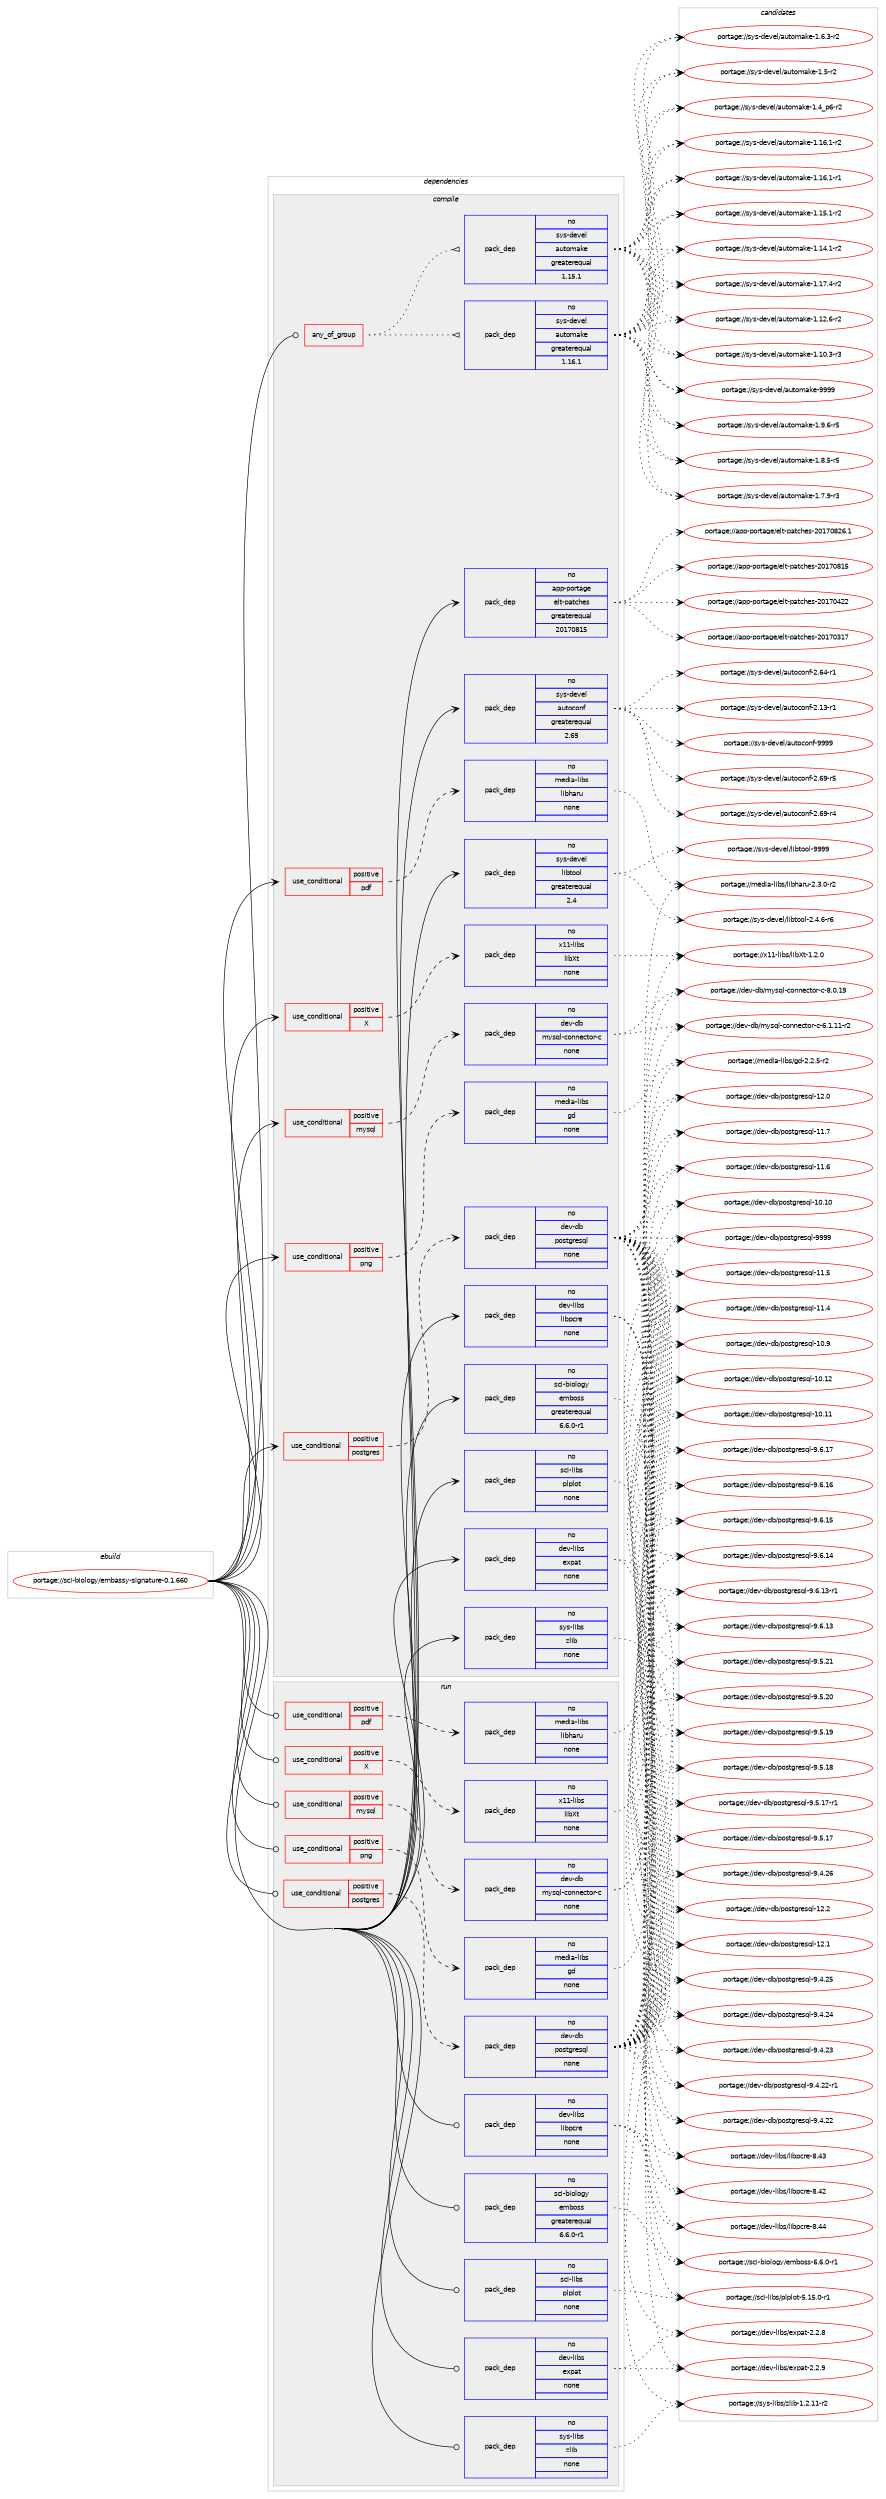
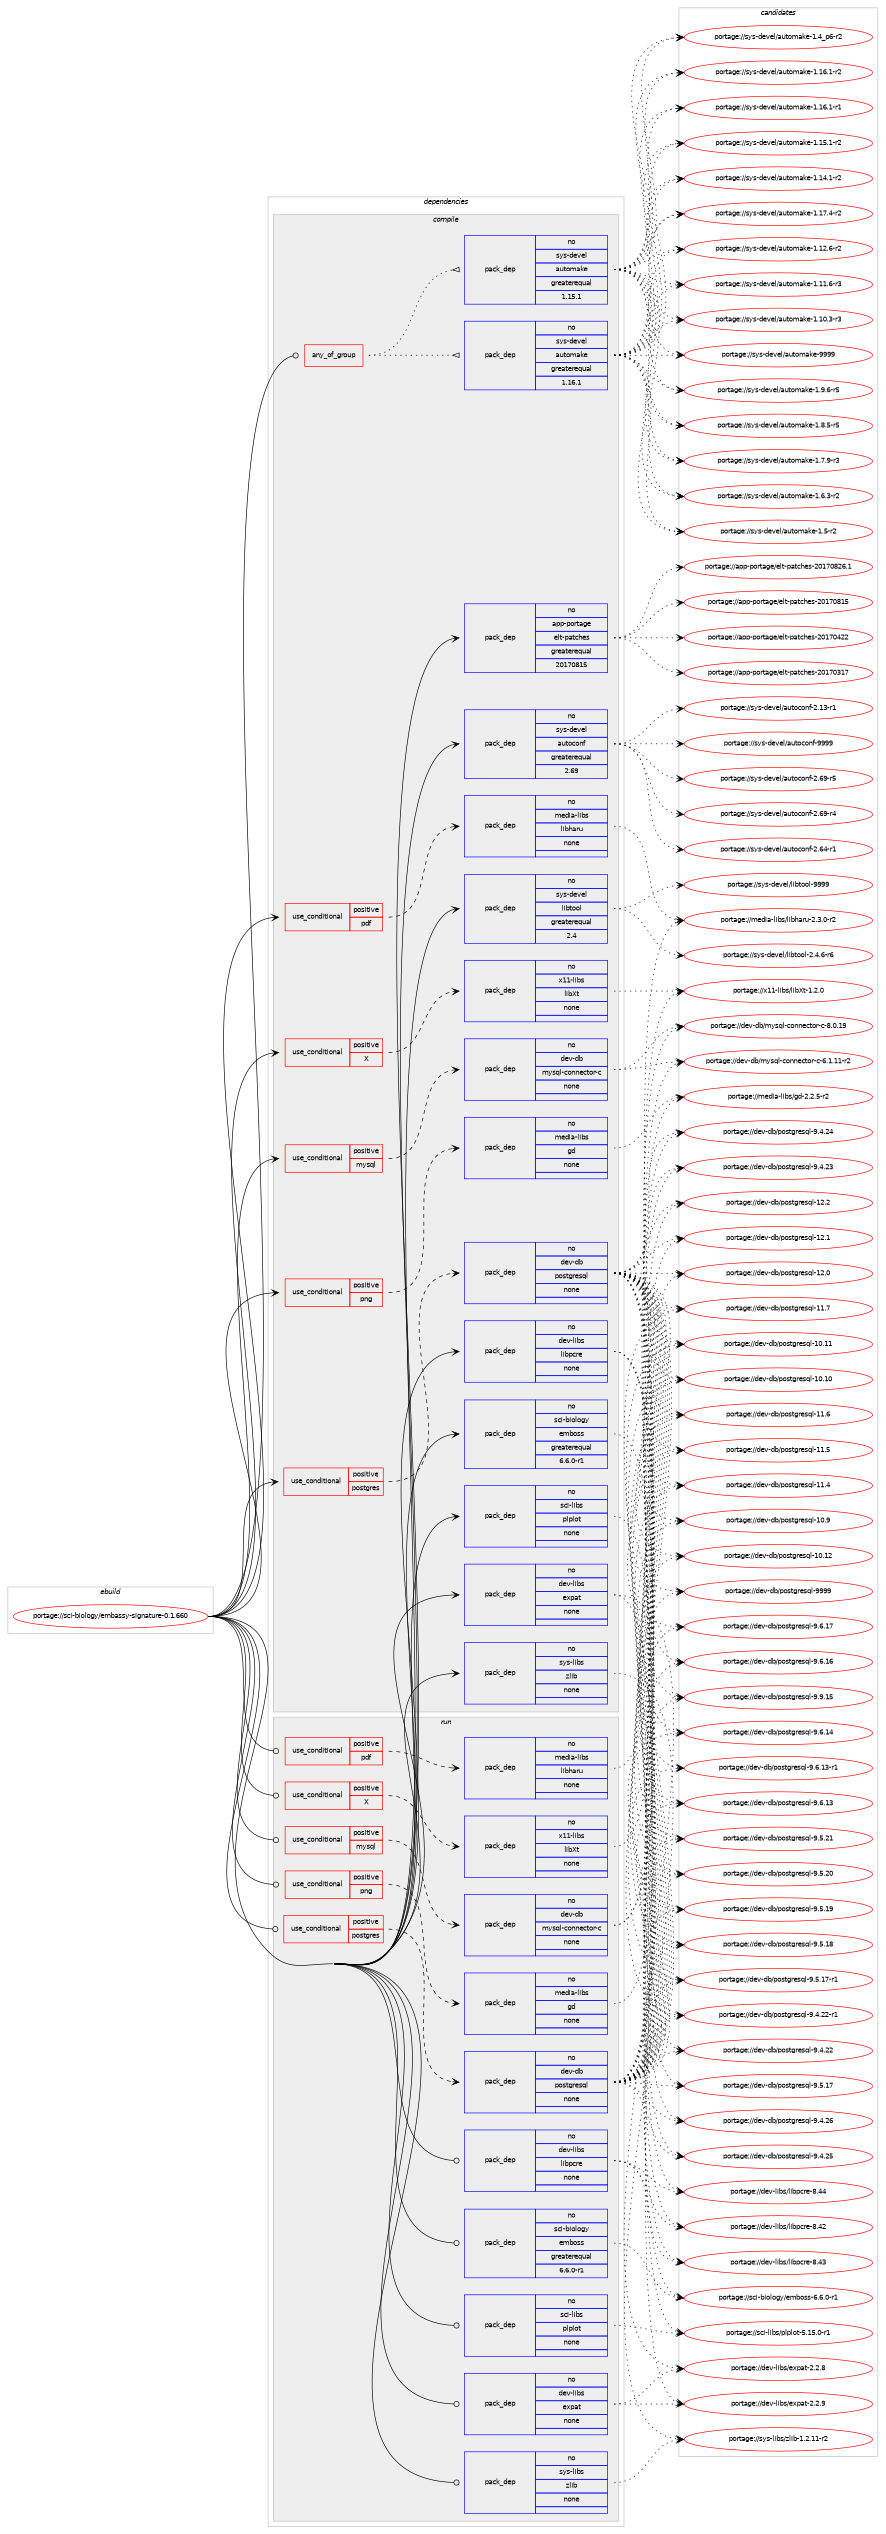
none -> (778, 285)
(778, 1521) -> (778, 1698)
